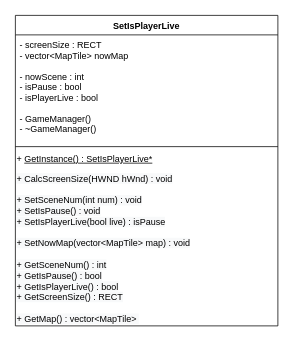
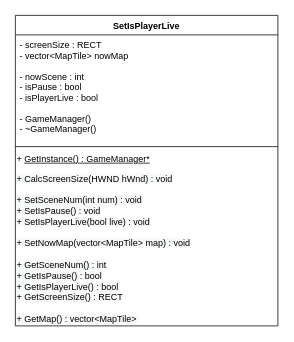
(96, 159) -> (88, 159)
(106, 228) -> (106, 228)
